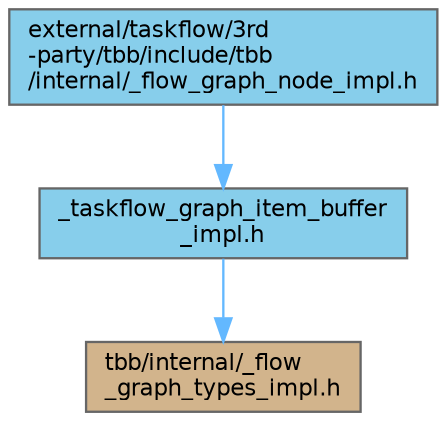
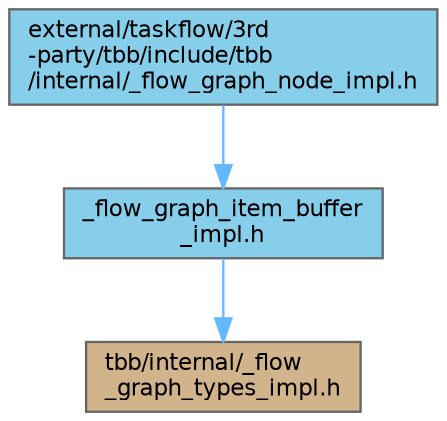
(223, 223) -> (223, 223)
